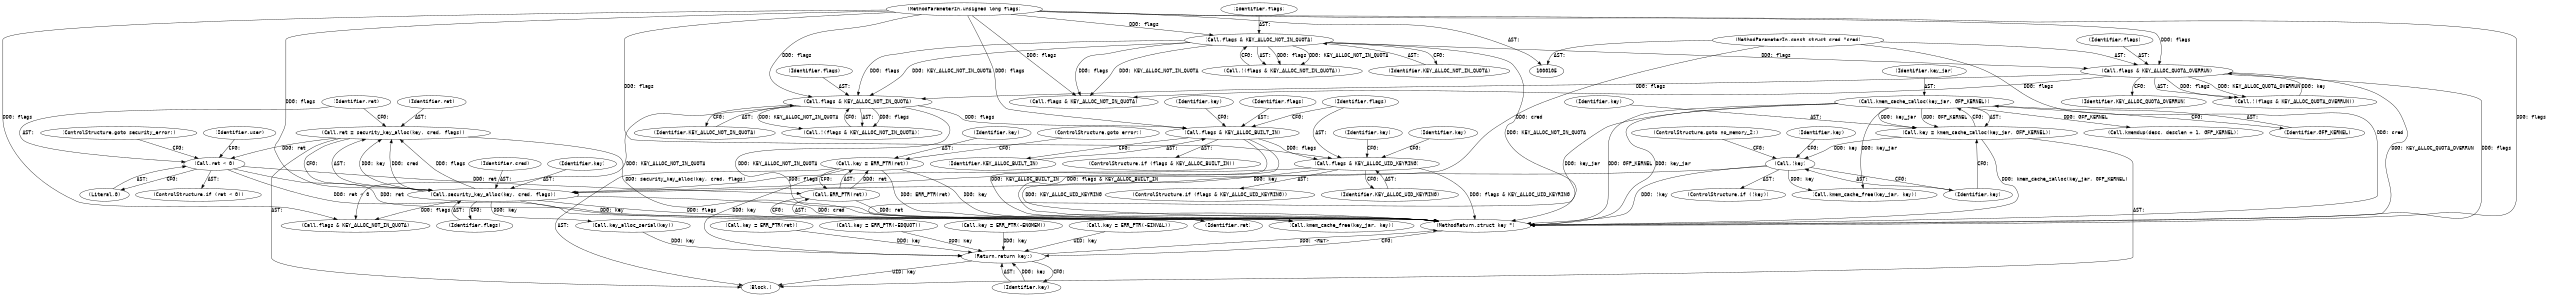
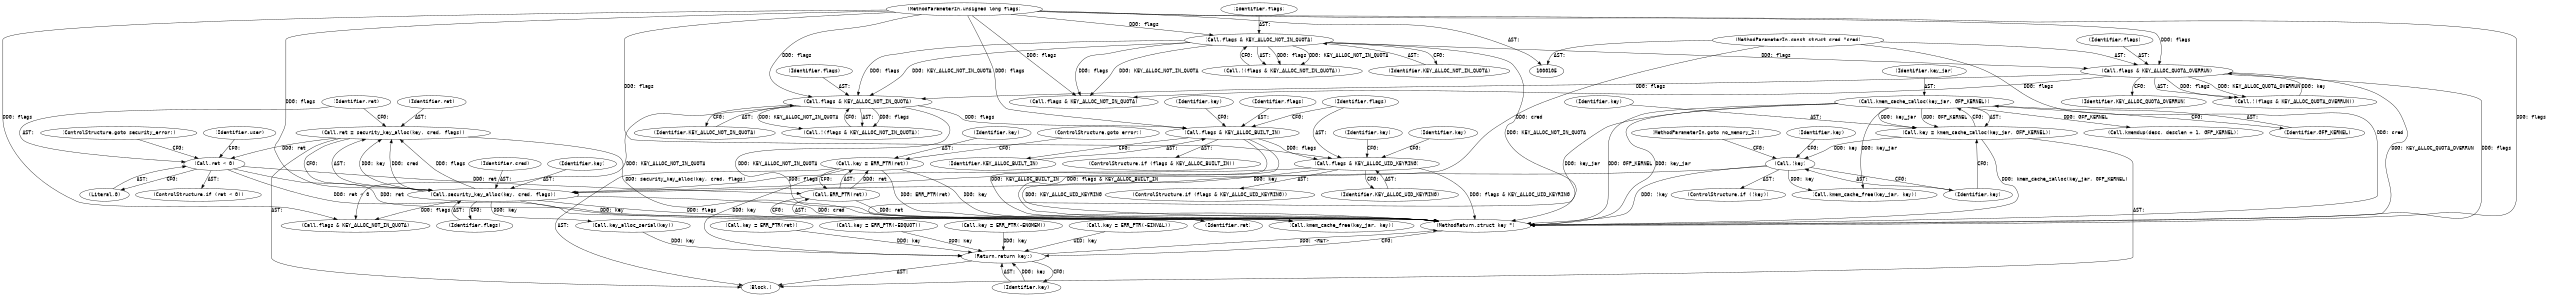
(1706, 133) -> (1706, 133)
(904, 272) -> (904, 272)
